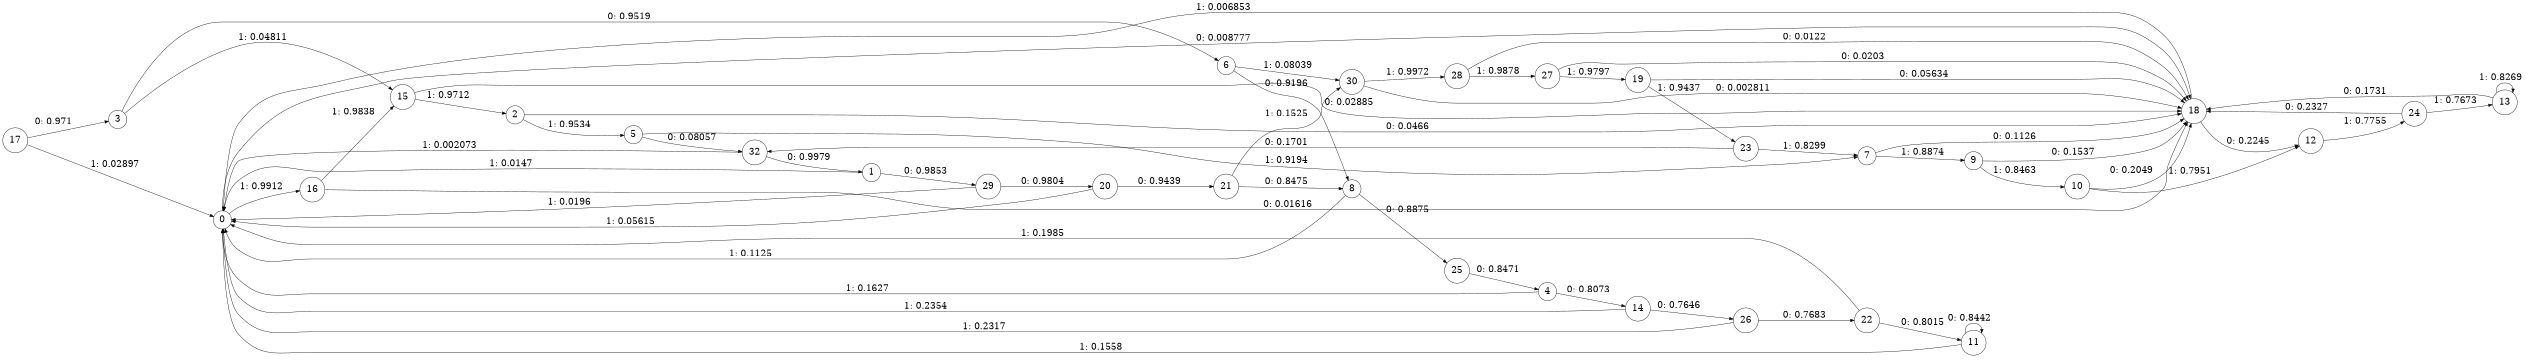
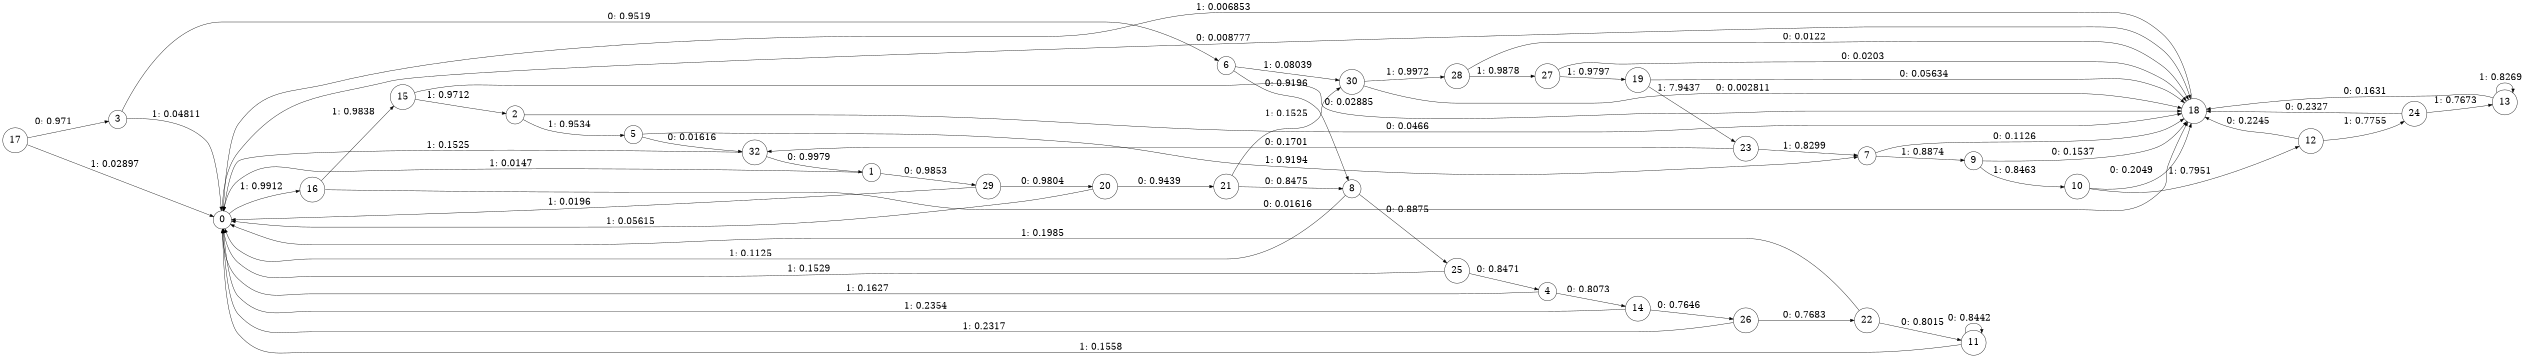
(252, 44) -> (200, 136)
(1683, 88) -> (1683, 88)
(2369, 92) -> (2369, 92)
(695, 138) -> (695, 138)
(452, 146) -> (452, 146)
(2243, 151) -> (2253, 132)
none -> (823, 275)
